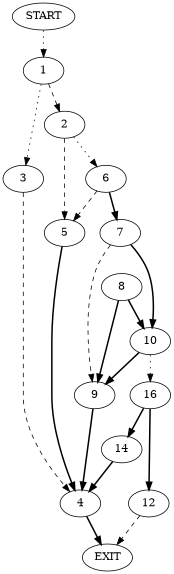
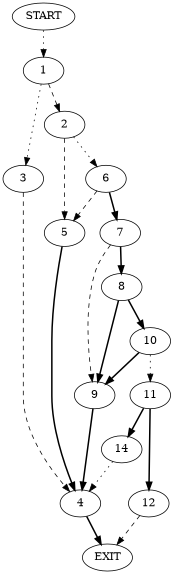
(150, 279) -> (121, 256)
(150, 395) -> (150, 395)
(103, 473) -> (103, 473)
